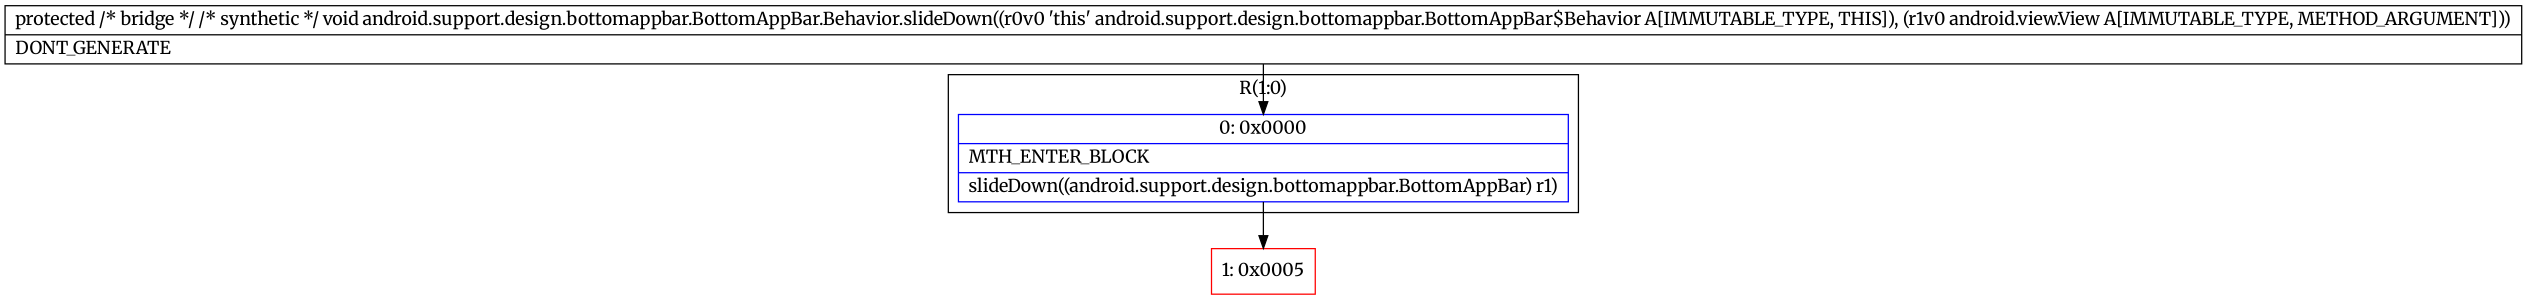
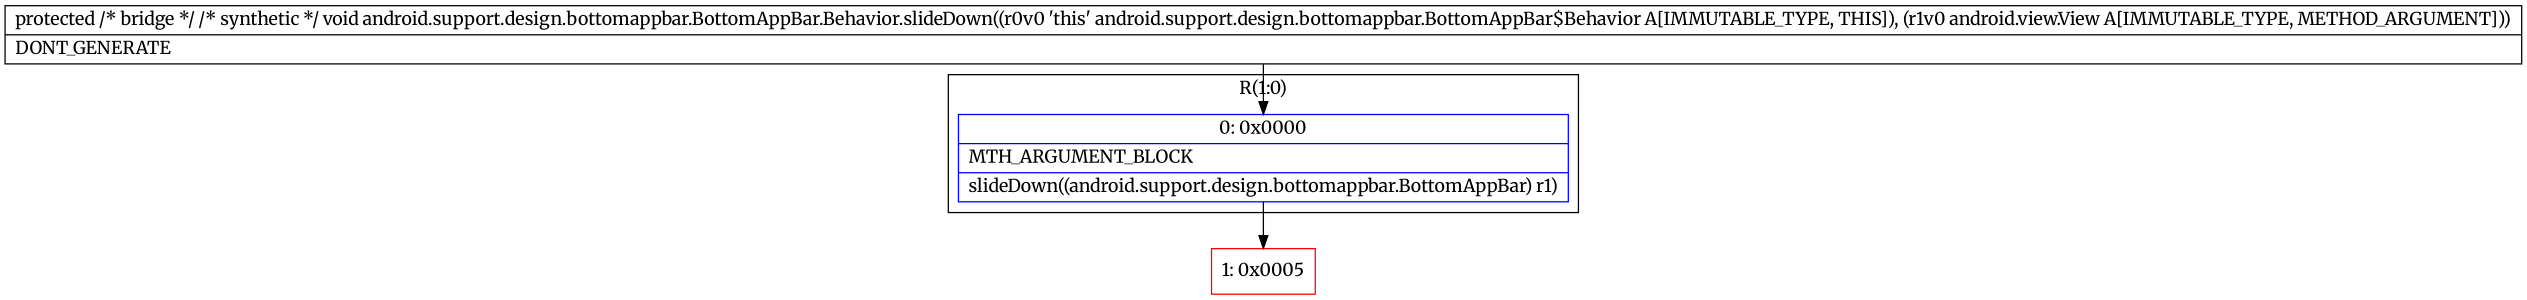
(1059, 158) -> (1081, 158)
